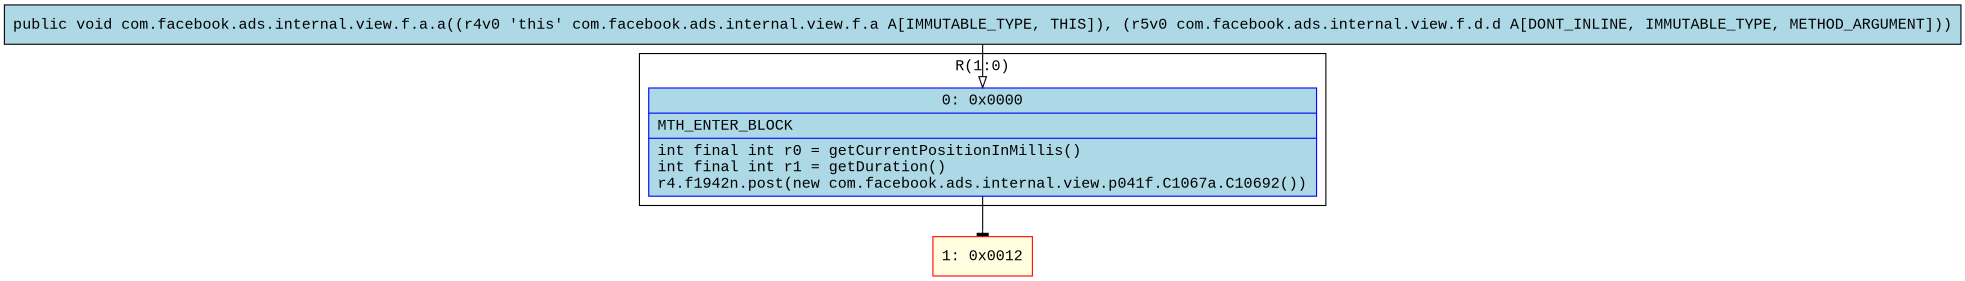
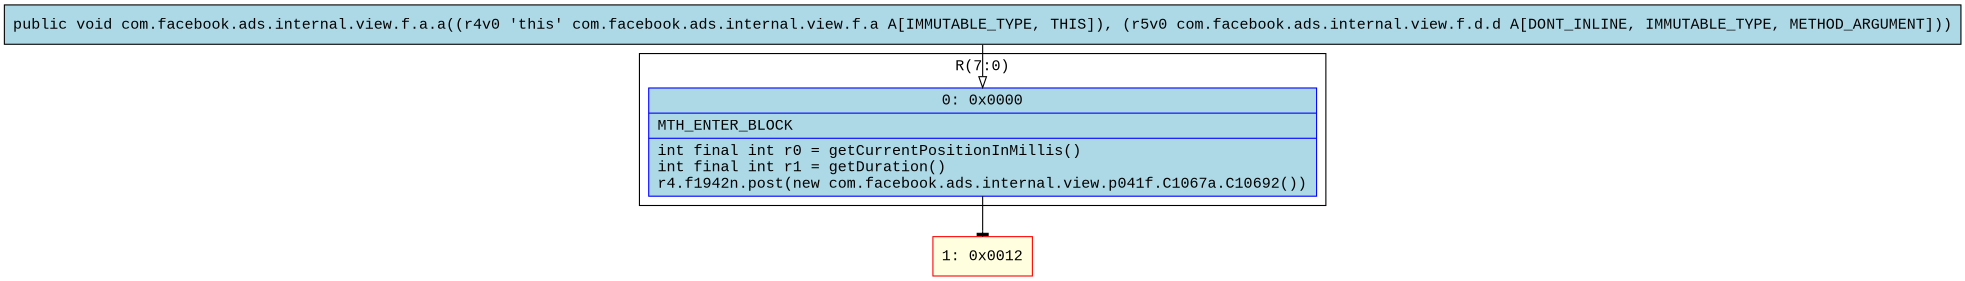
(983, 66) -> (983, 66)
